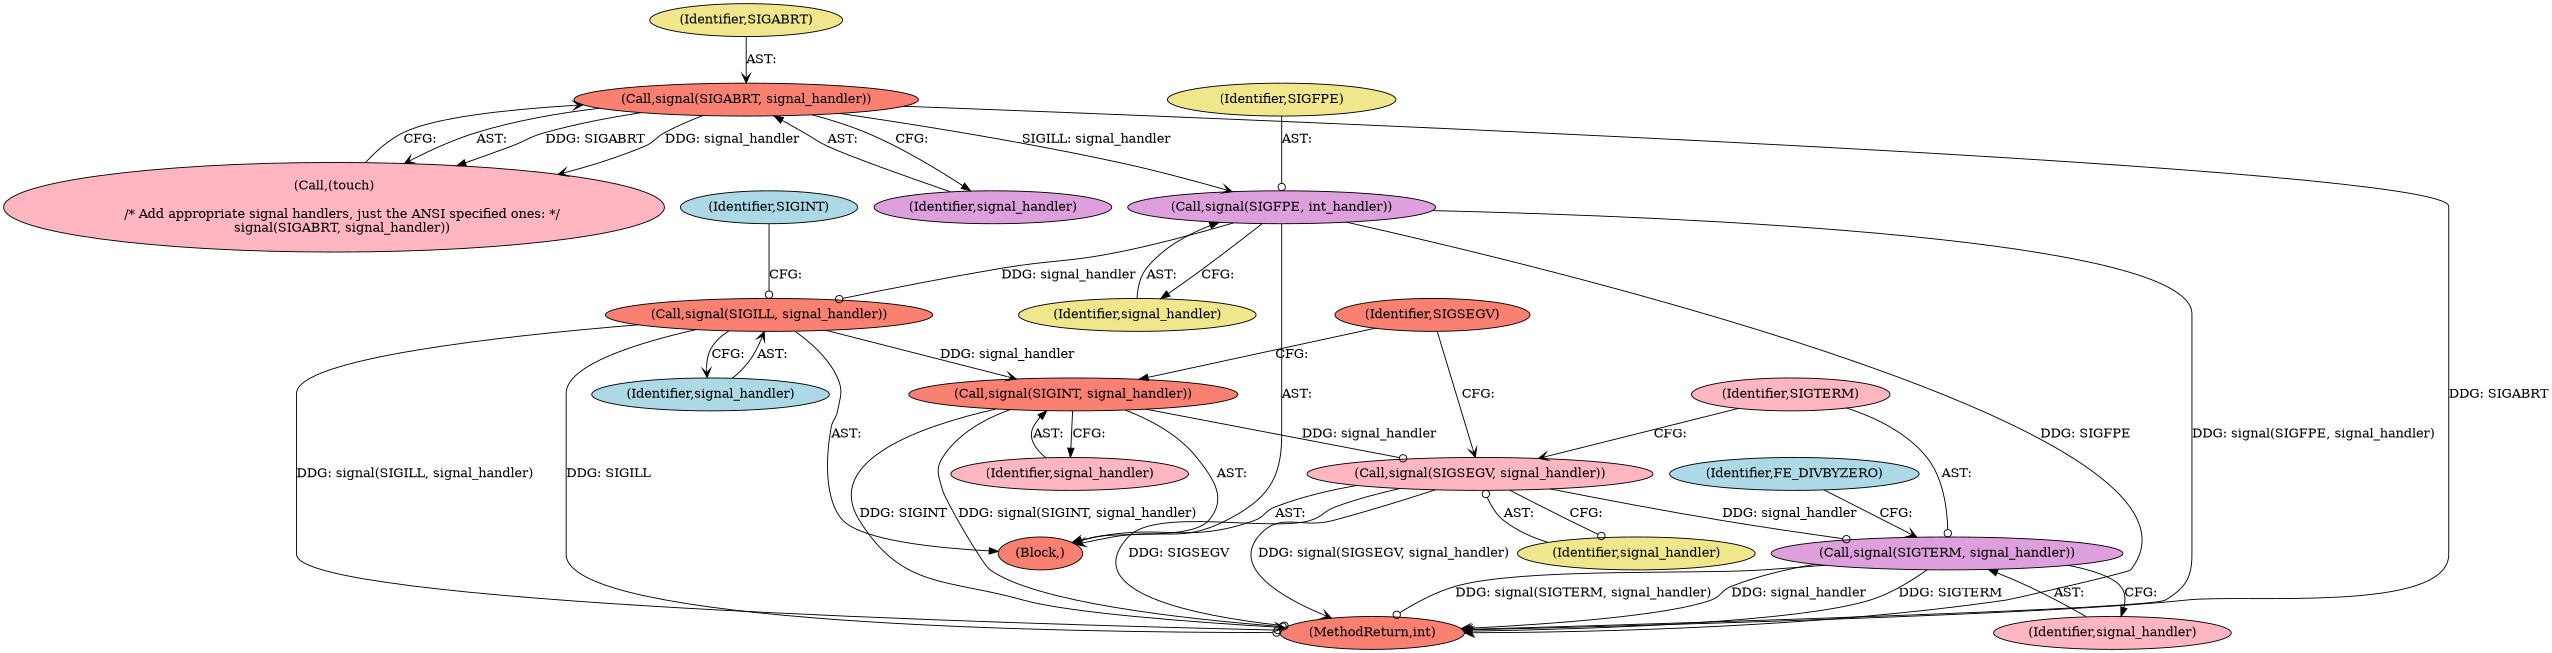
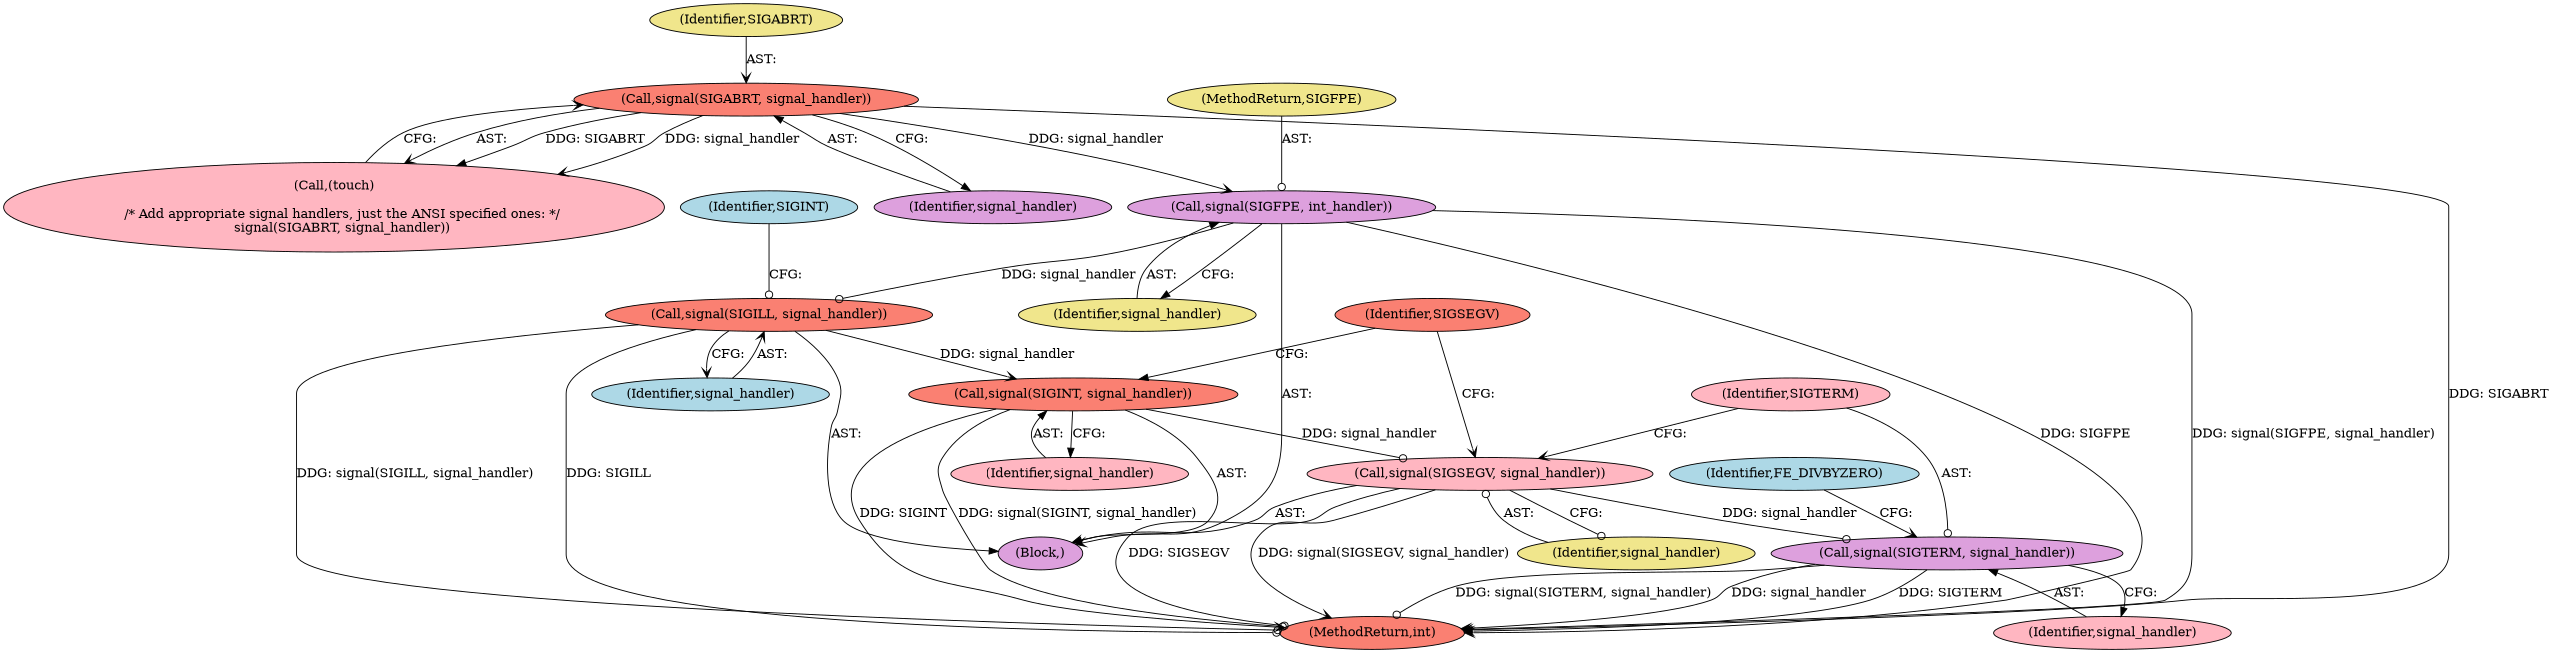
(1282, 100) -> (1282, 100)
(1096, 139) -> (1096, 139)
(1040, 553) -> (1040, 553)
